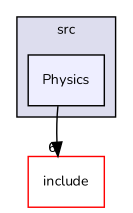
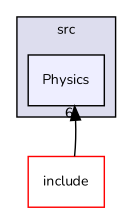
(57, 126) -> (76, 138)
